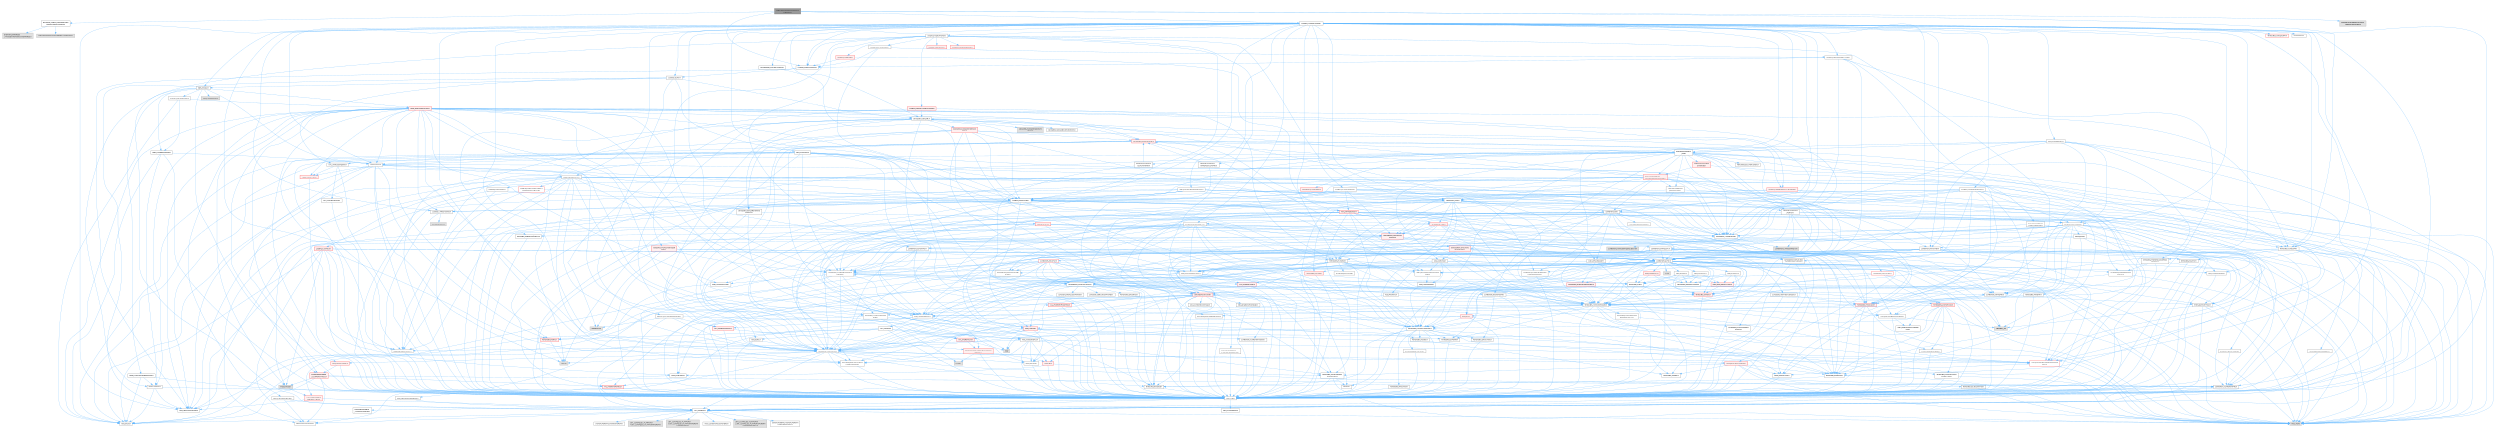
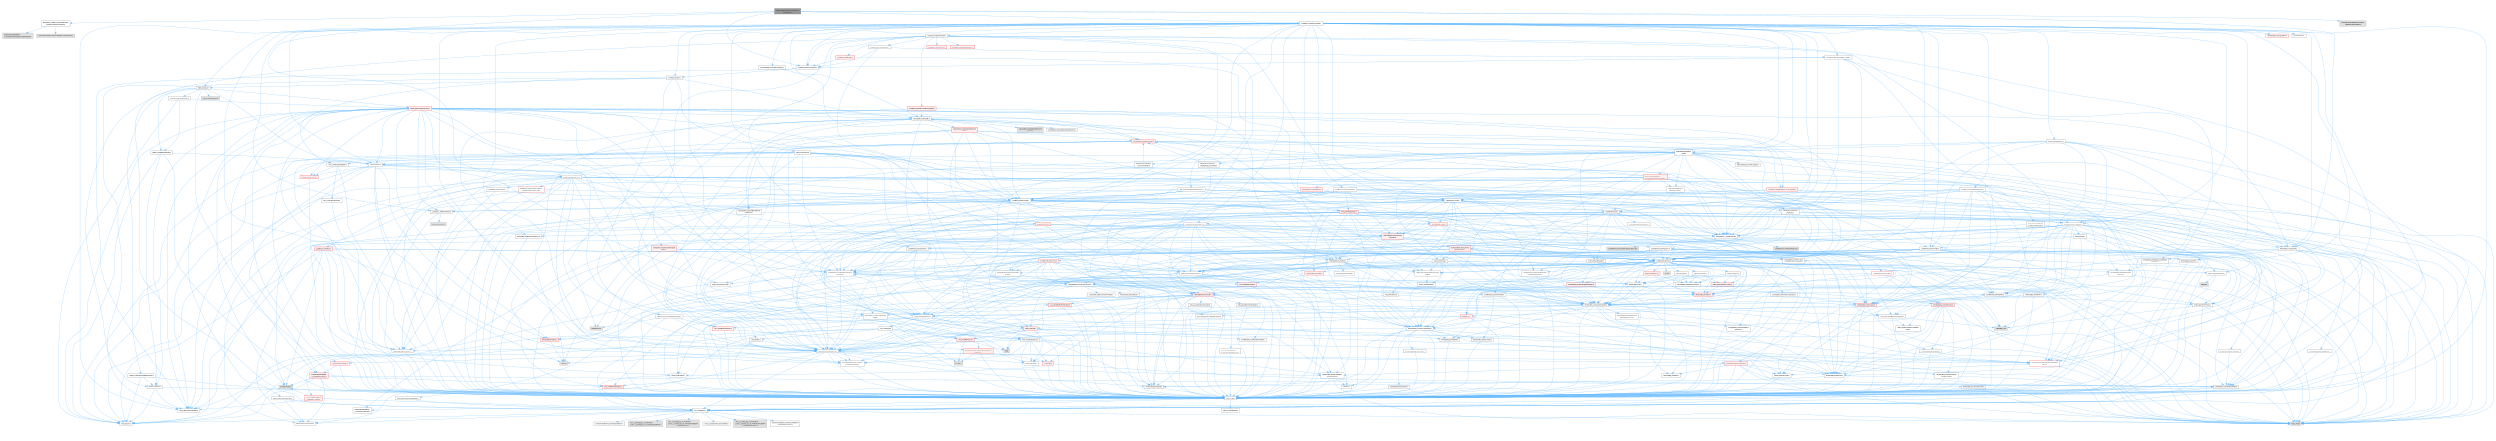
(889, 27) -> (342, 34)
(2337, 47) -> (1829, 51)
(1702, 165) -> none
(1794, 231) -> (1762, 231)
none -> (2204, 285)
(1070, 295) -> none
(1420, 340) -> none
(971, 344) -> (961, 351)
(652, 391) -> (503, 315)
(296, 392) -> (300, 392)
